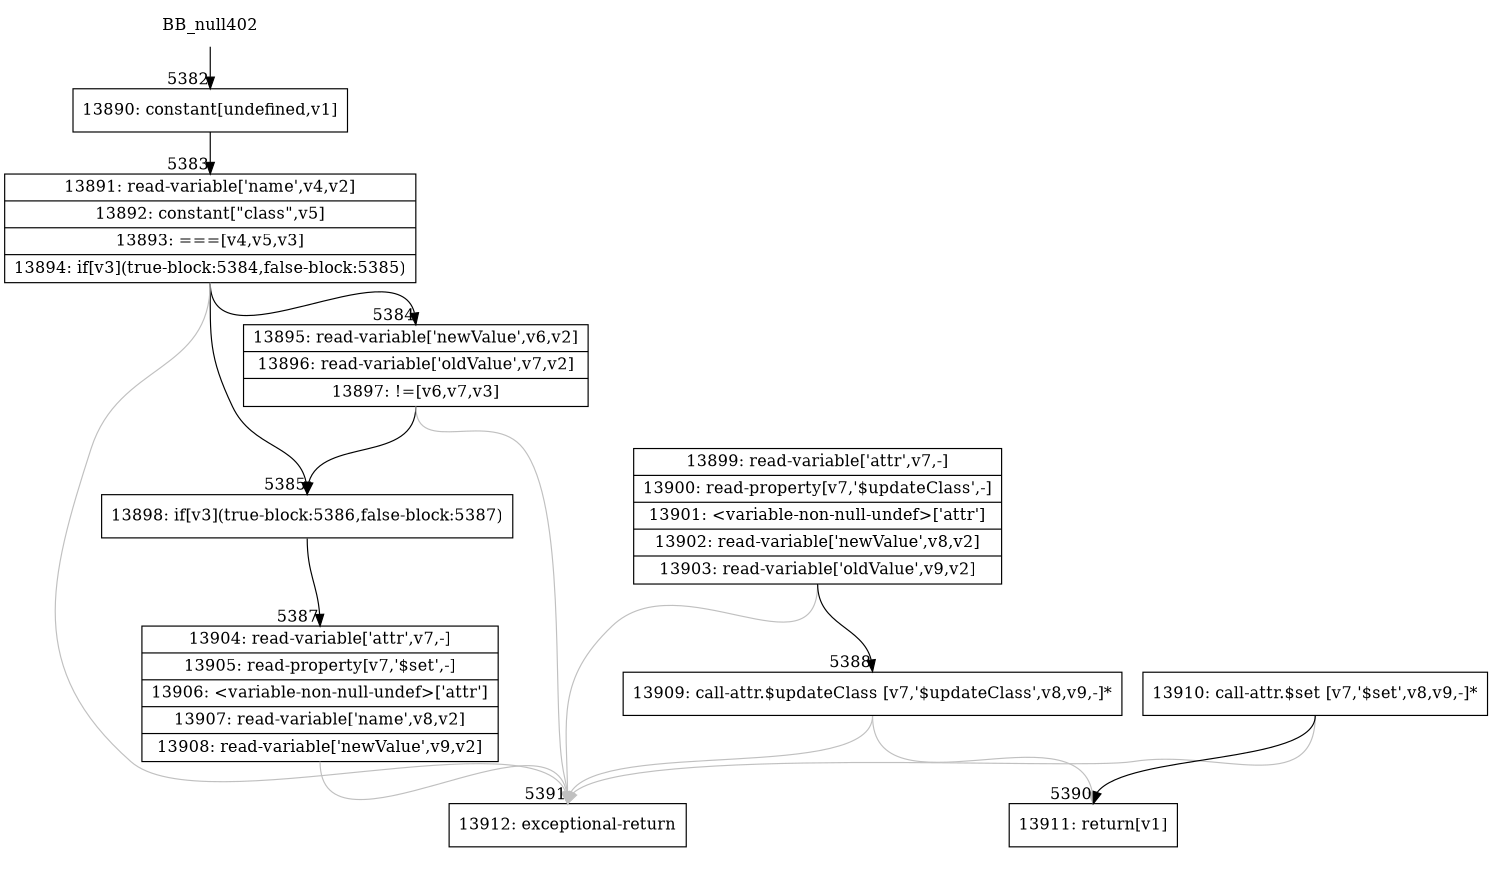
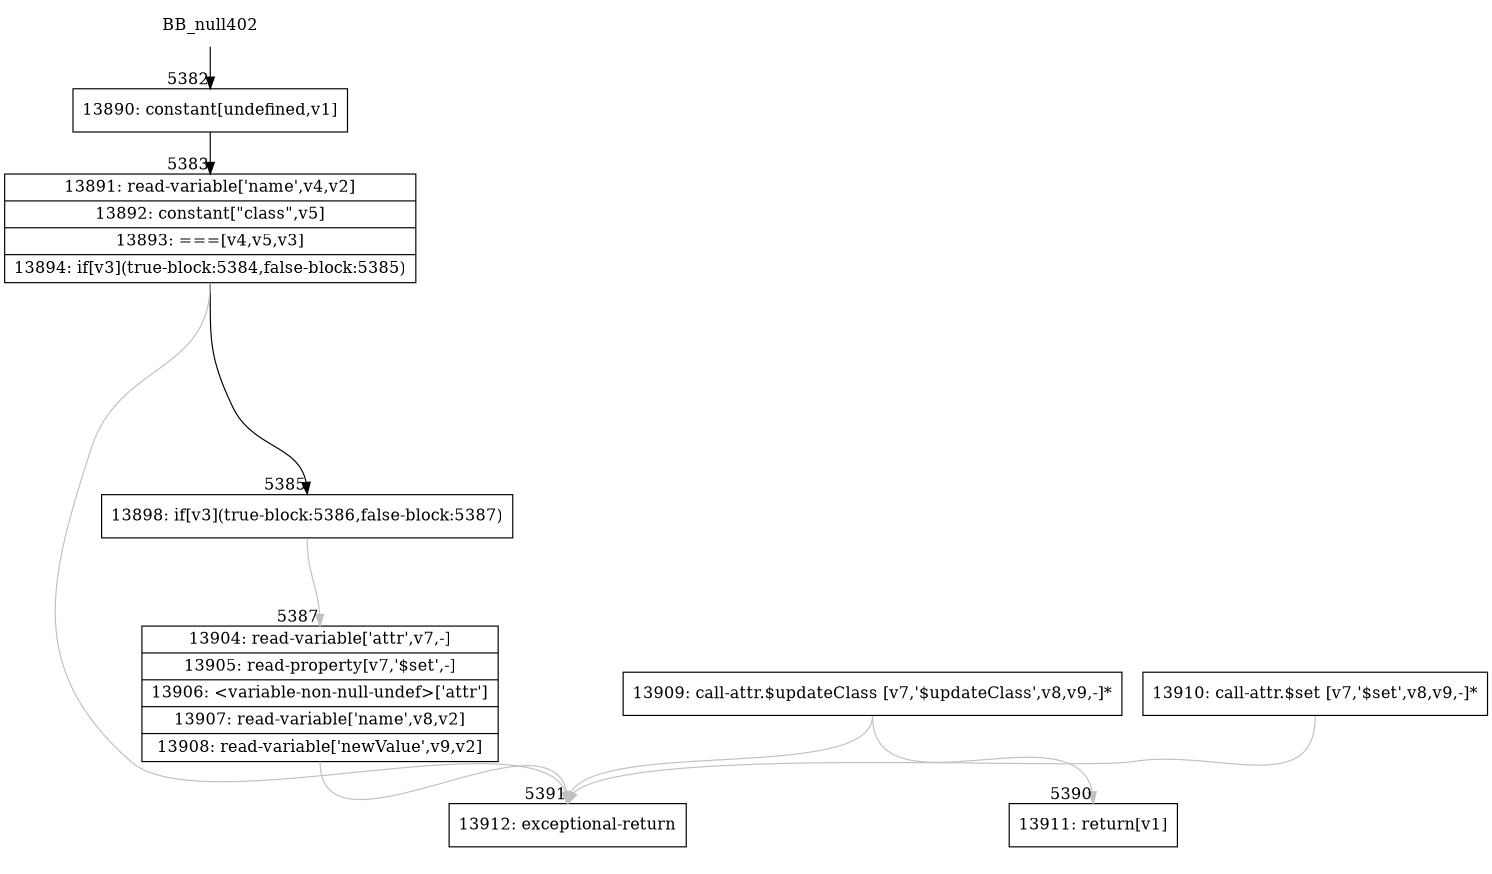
(416, 366) -> none
(818, 516) -> none
(312, 577) -> (312, 577)
(1228, 756) -> none
